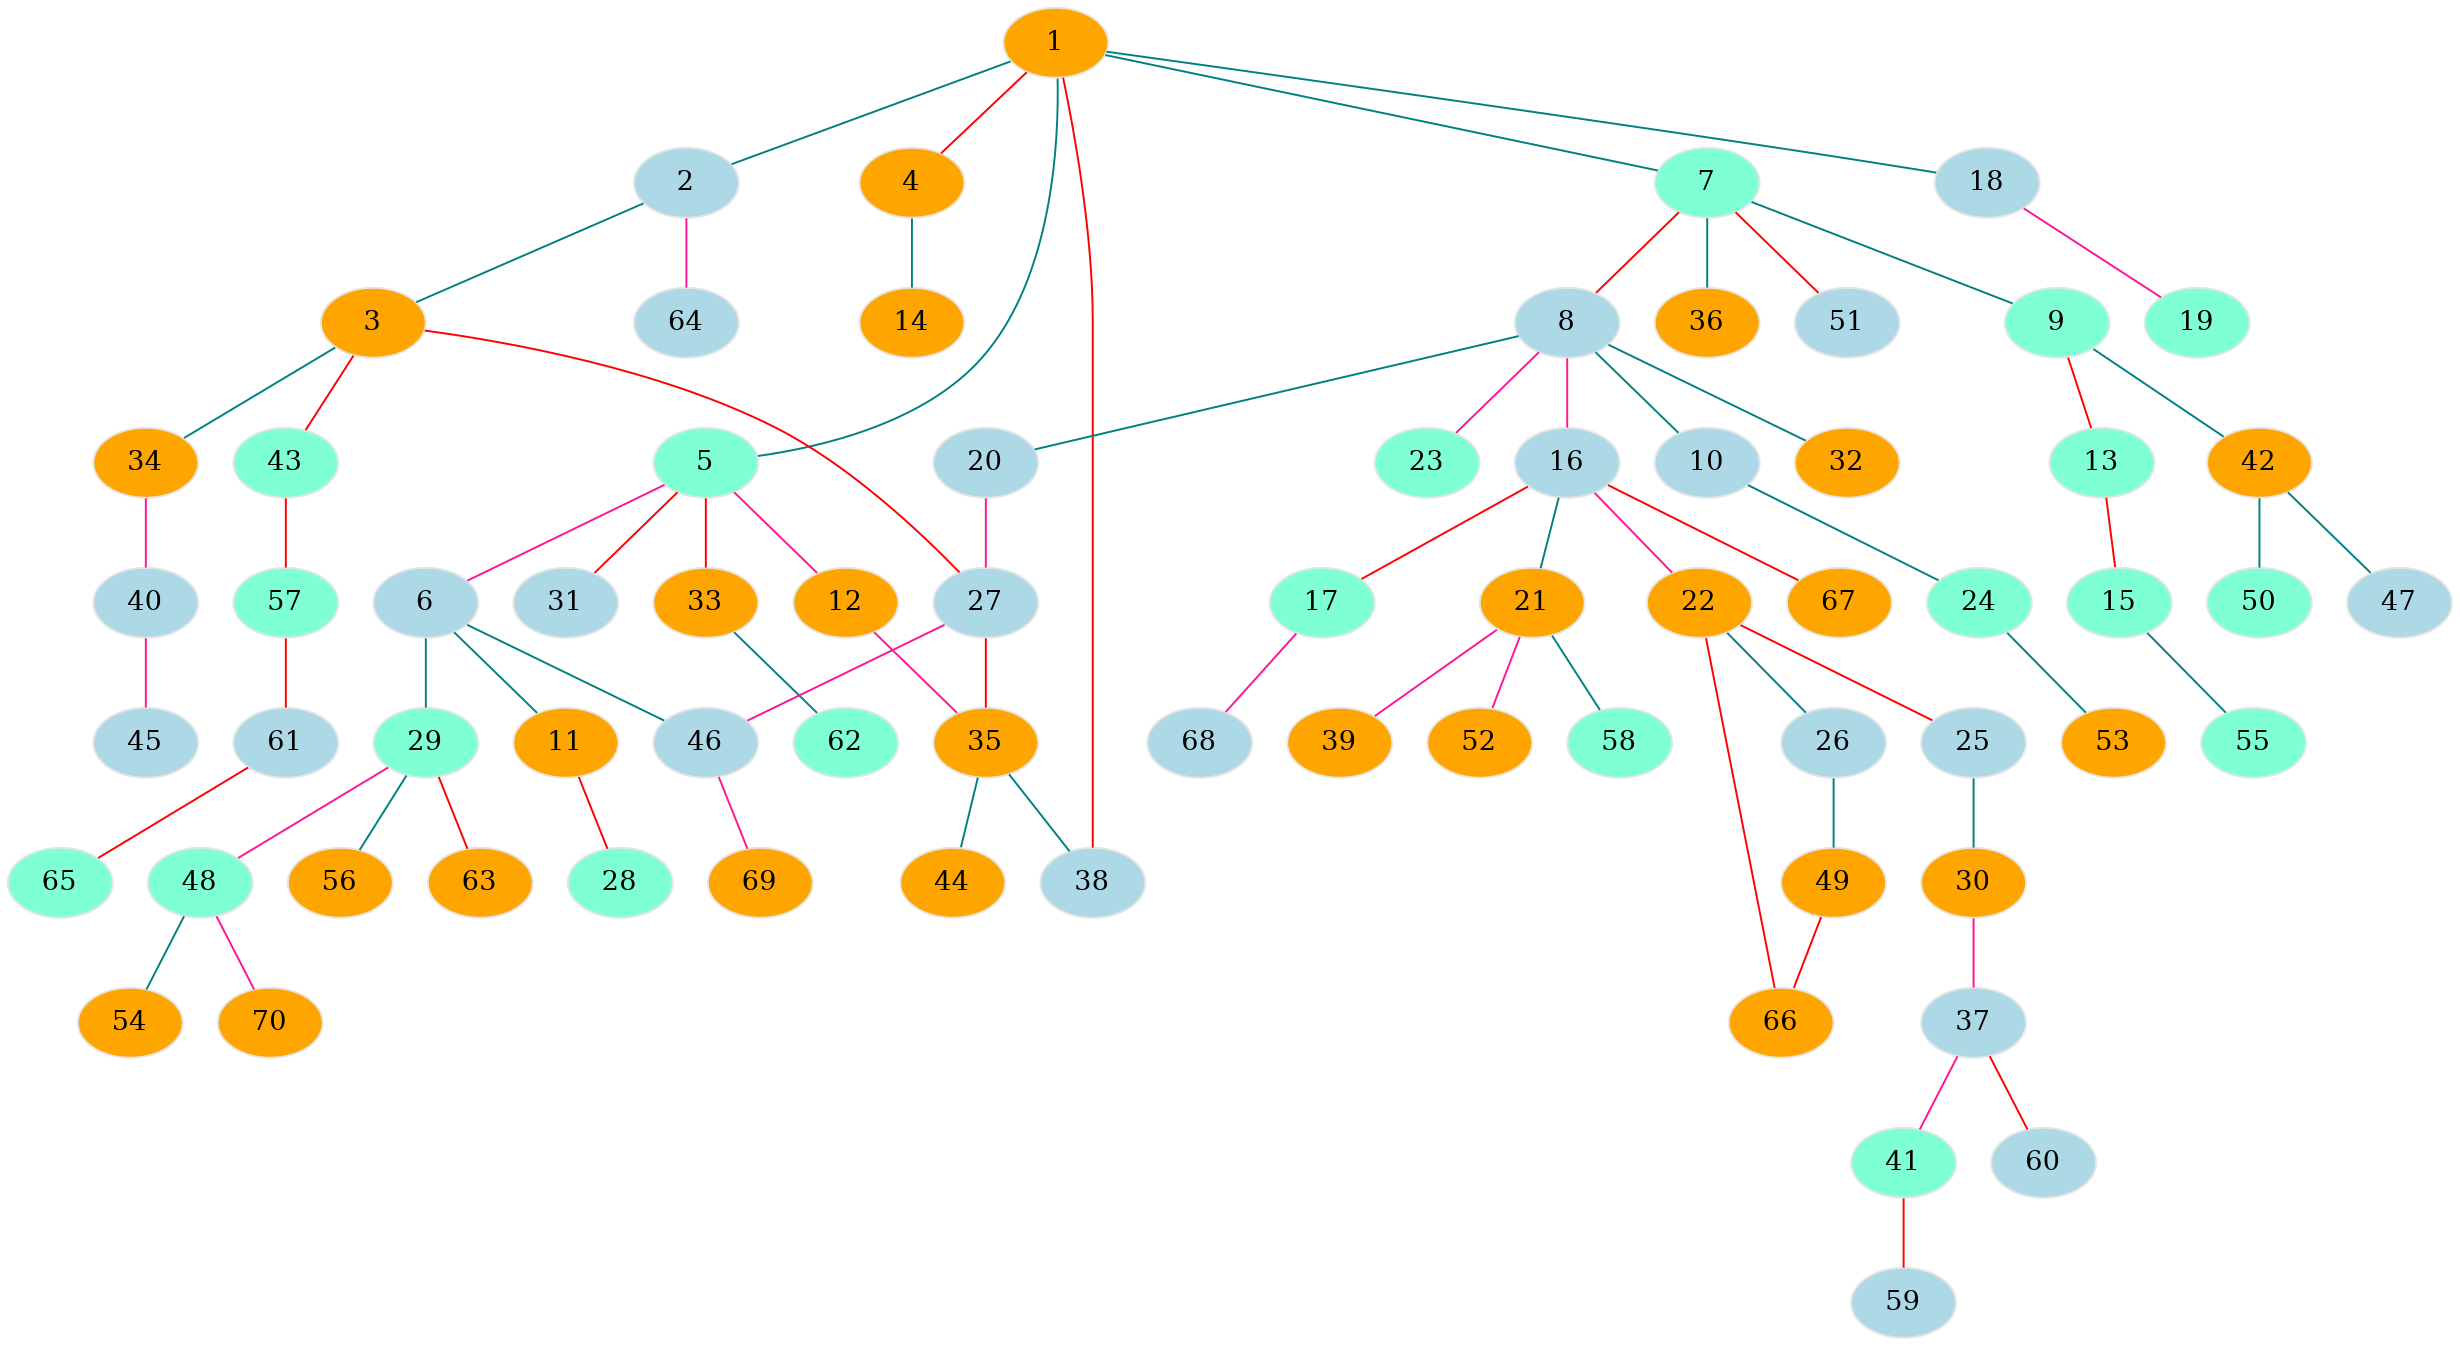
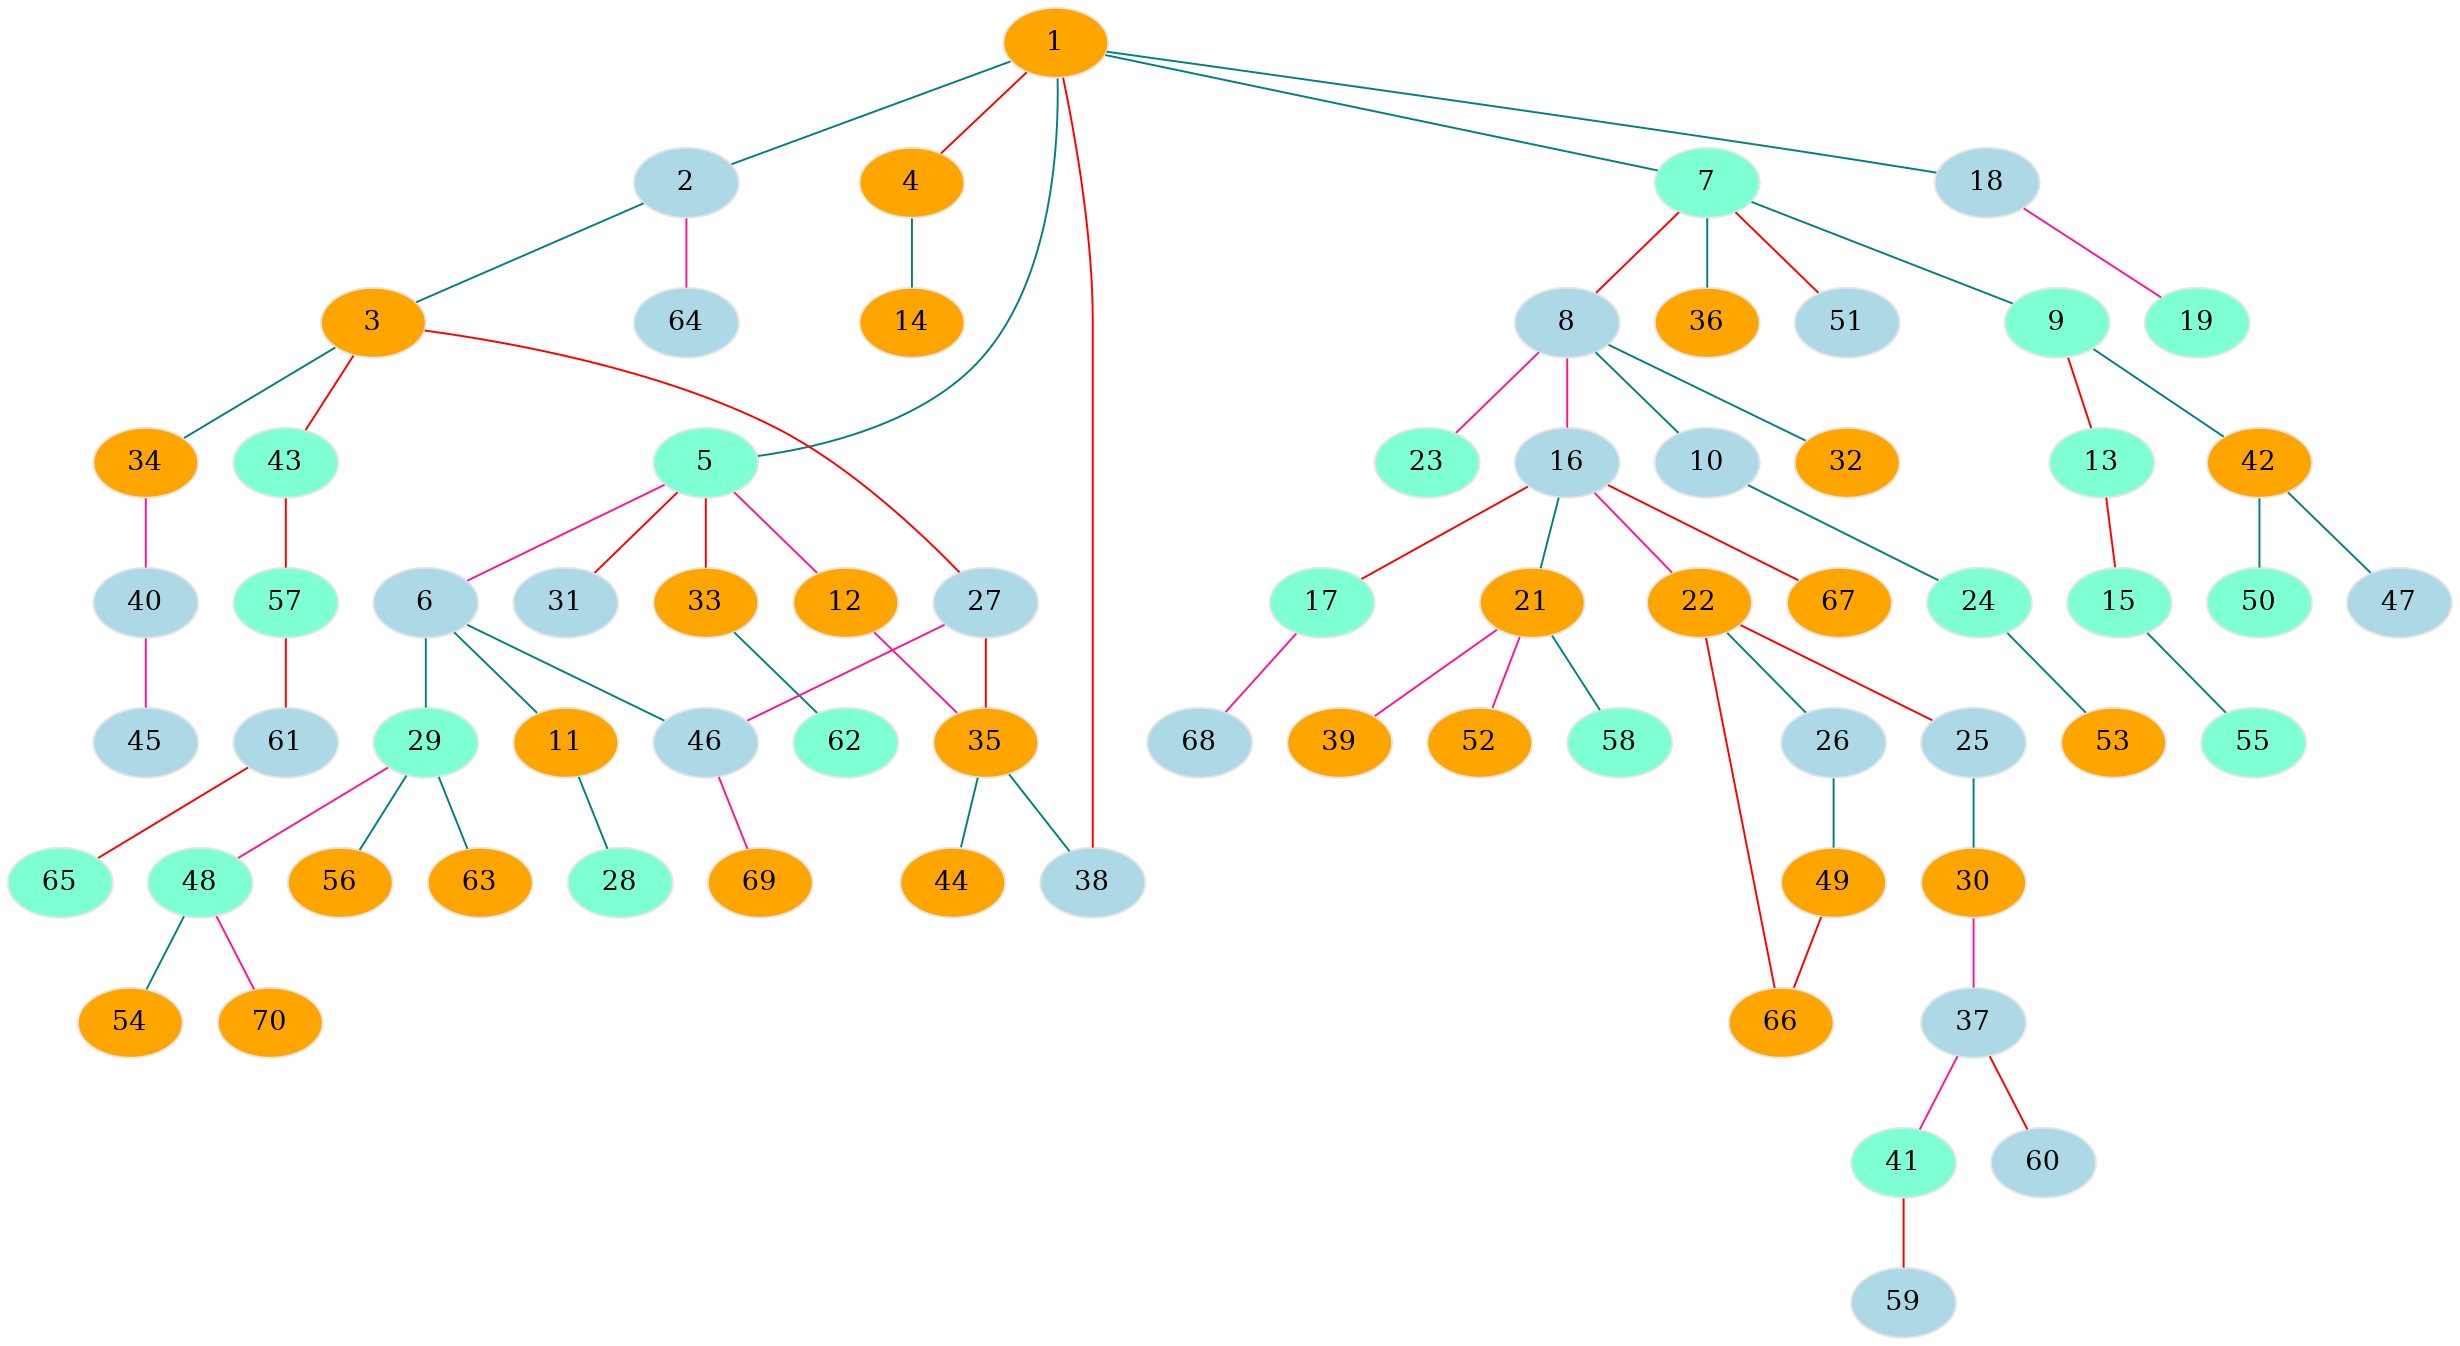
(986, 463) -> none
(453, 813) -> (453, 813)
(593, 813) -> (593, 813)
